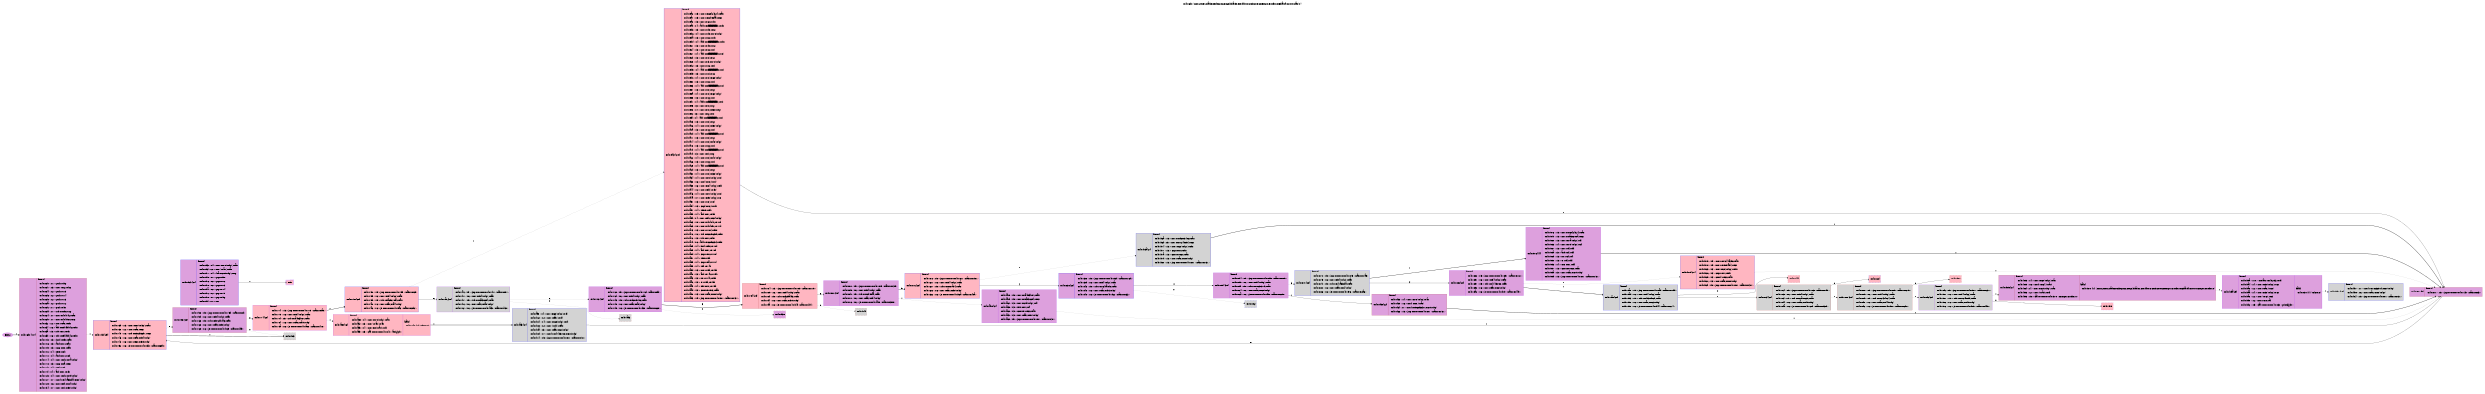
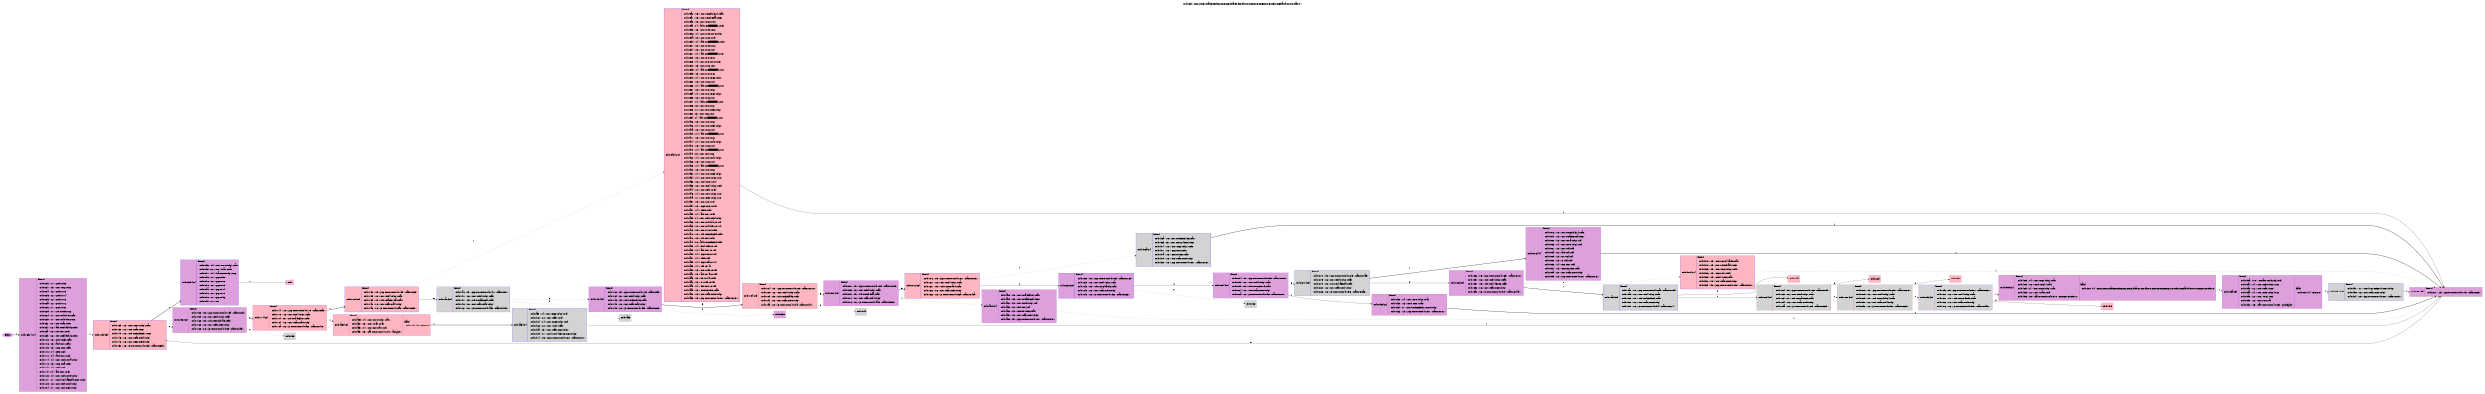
none -> (2406, 292)
(225, 336) -> (166, 311)
